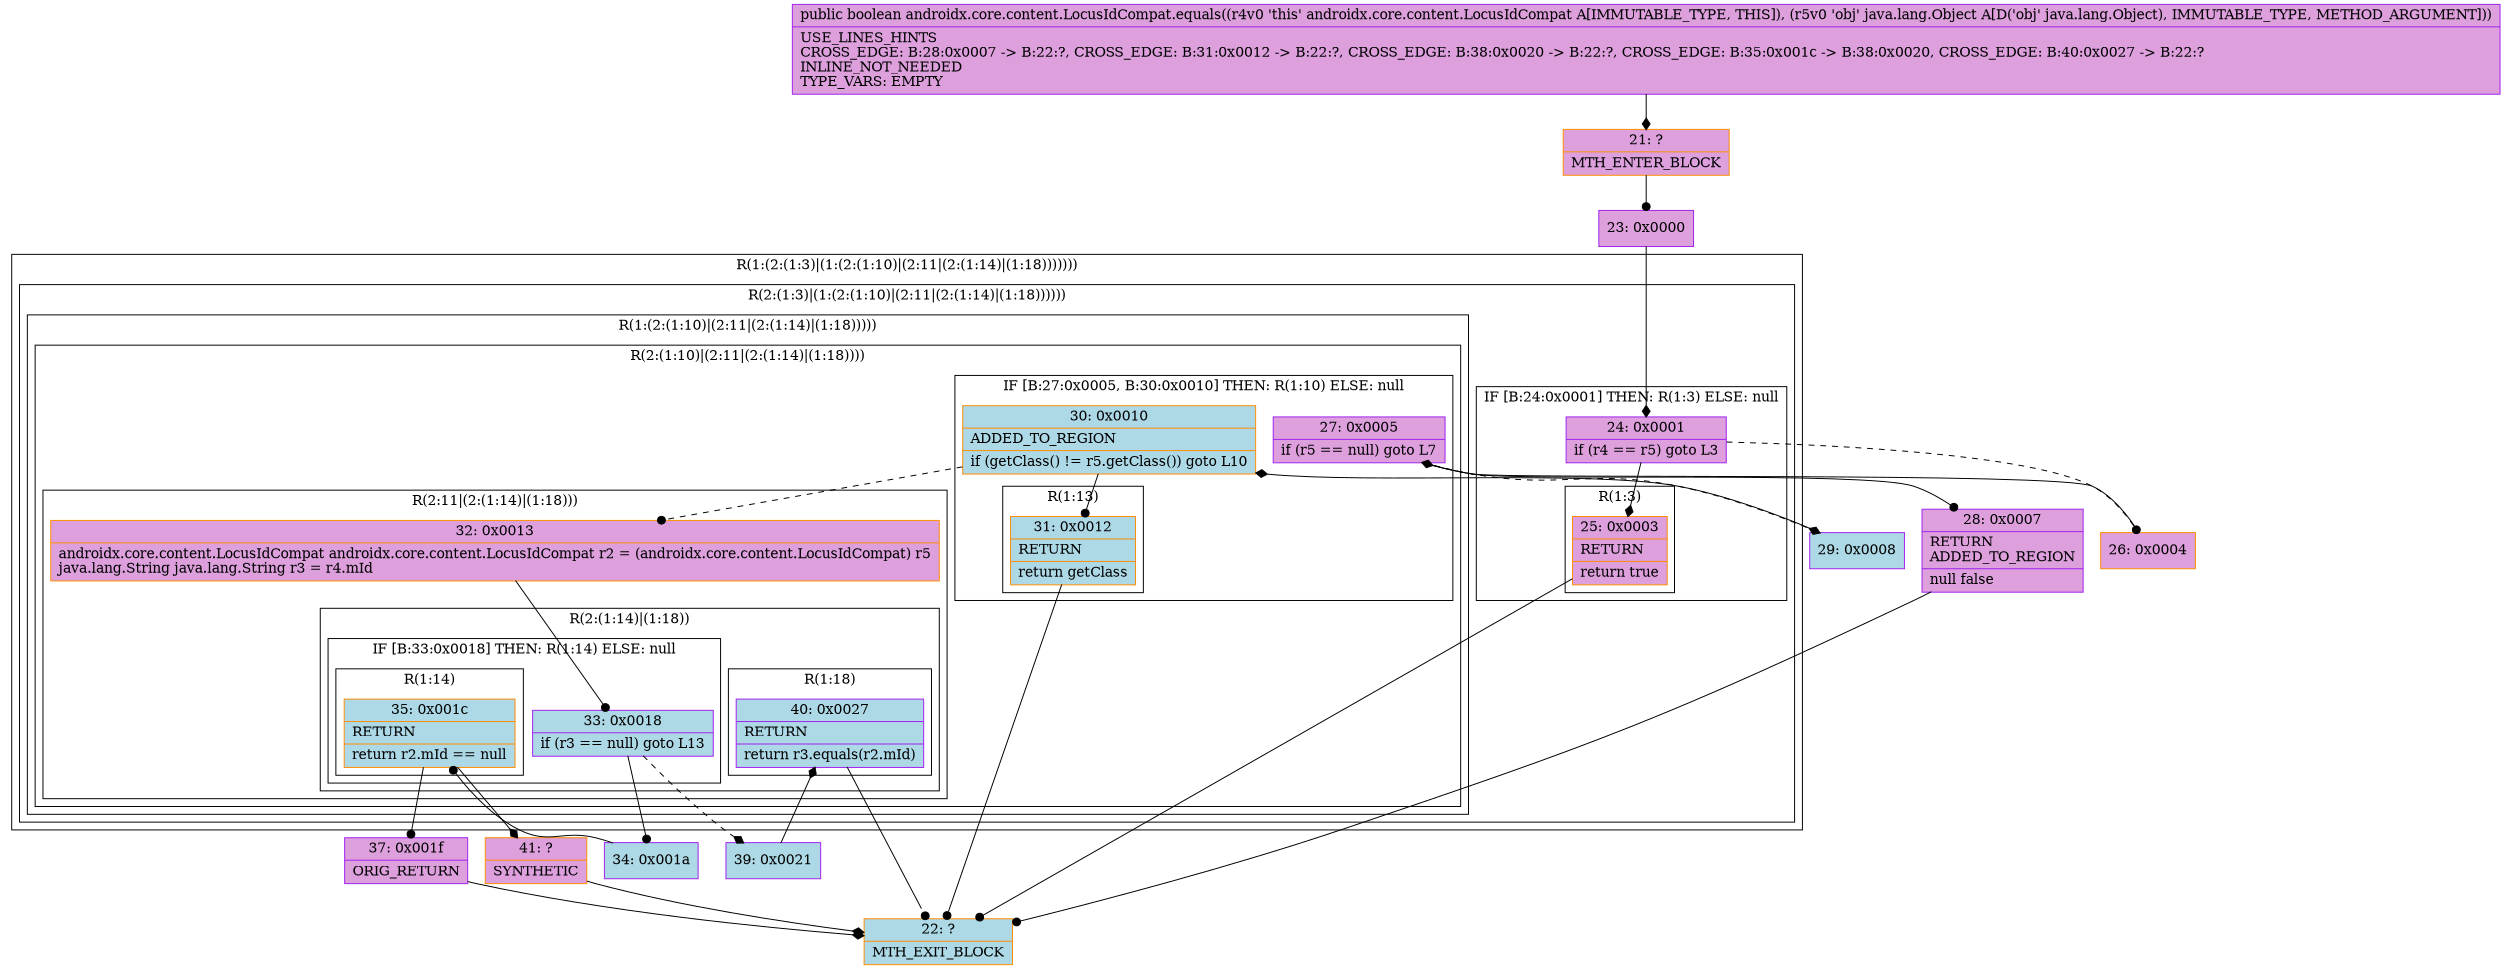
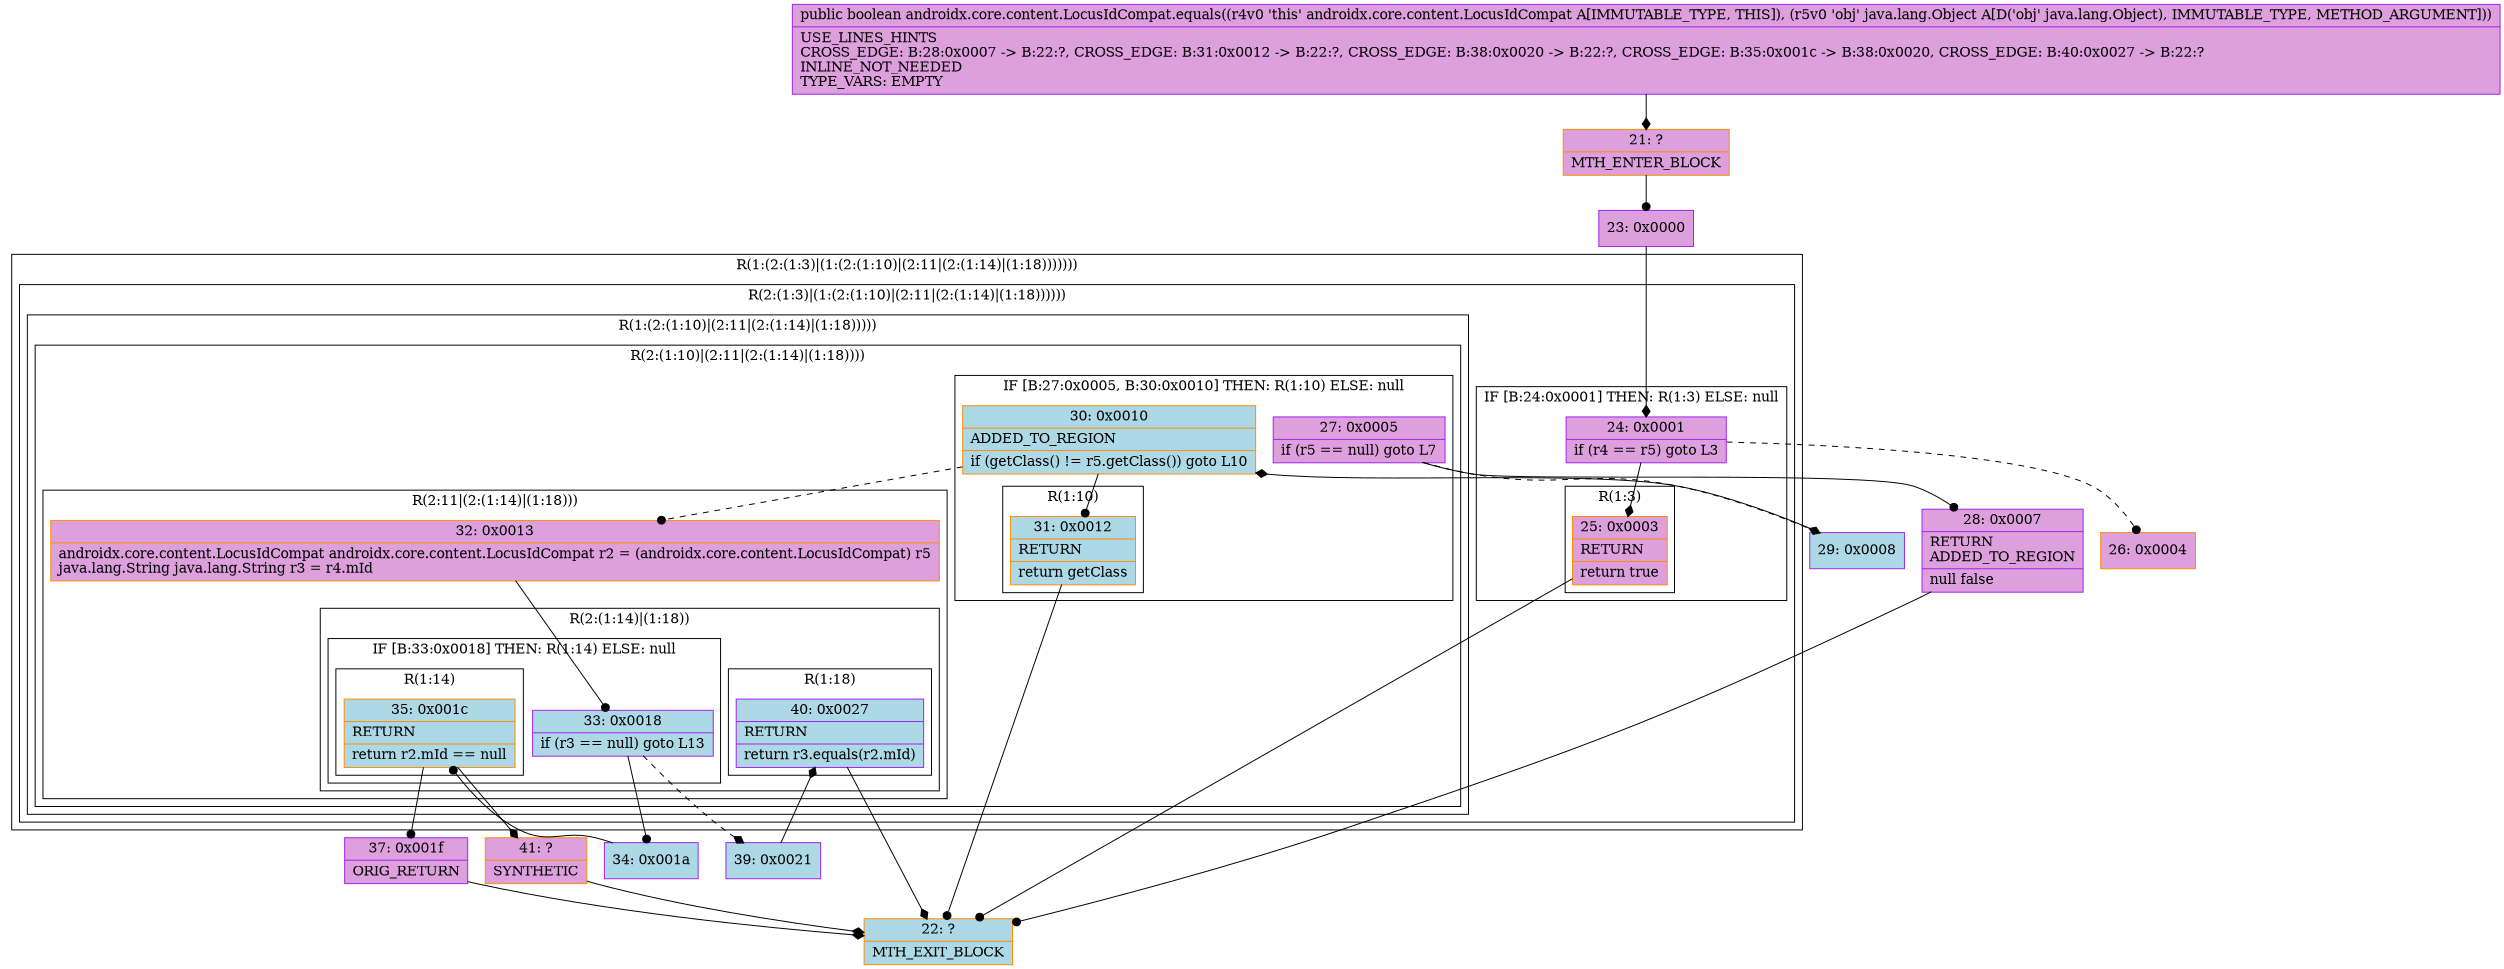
(1905, 478) -> none
(1073, 497) -> (1073, 497)
(884, 838) -> (884, 838)
